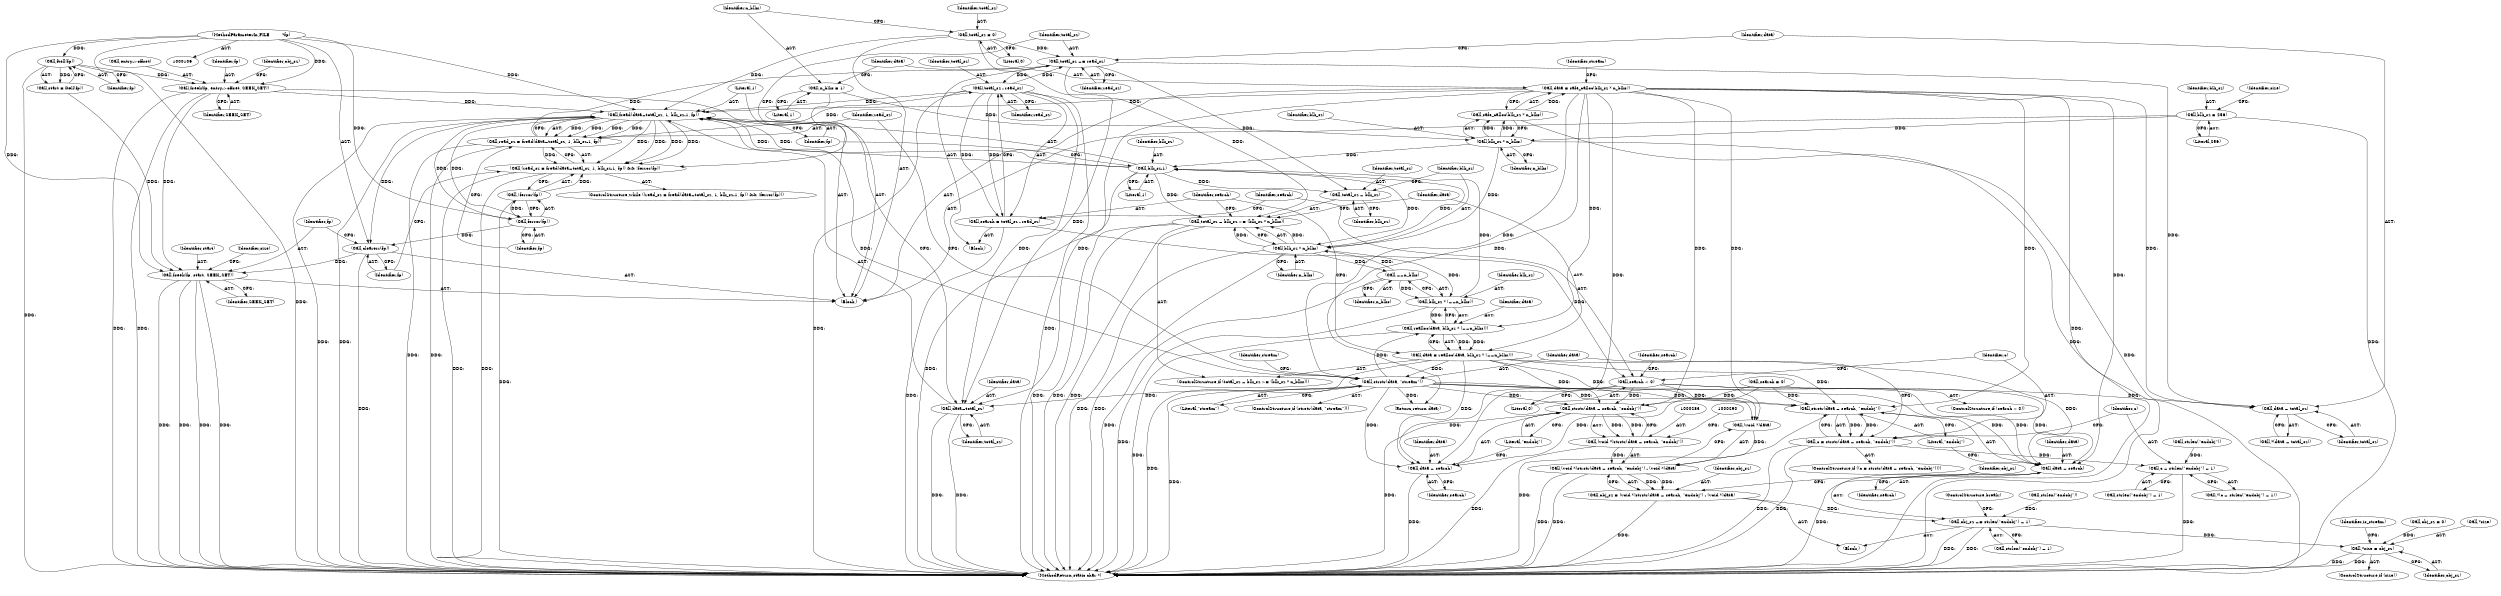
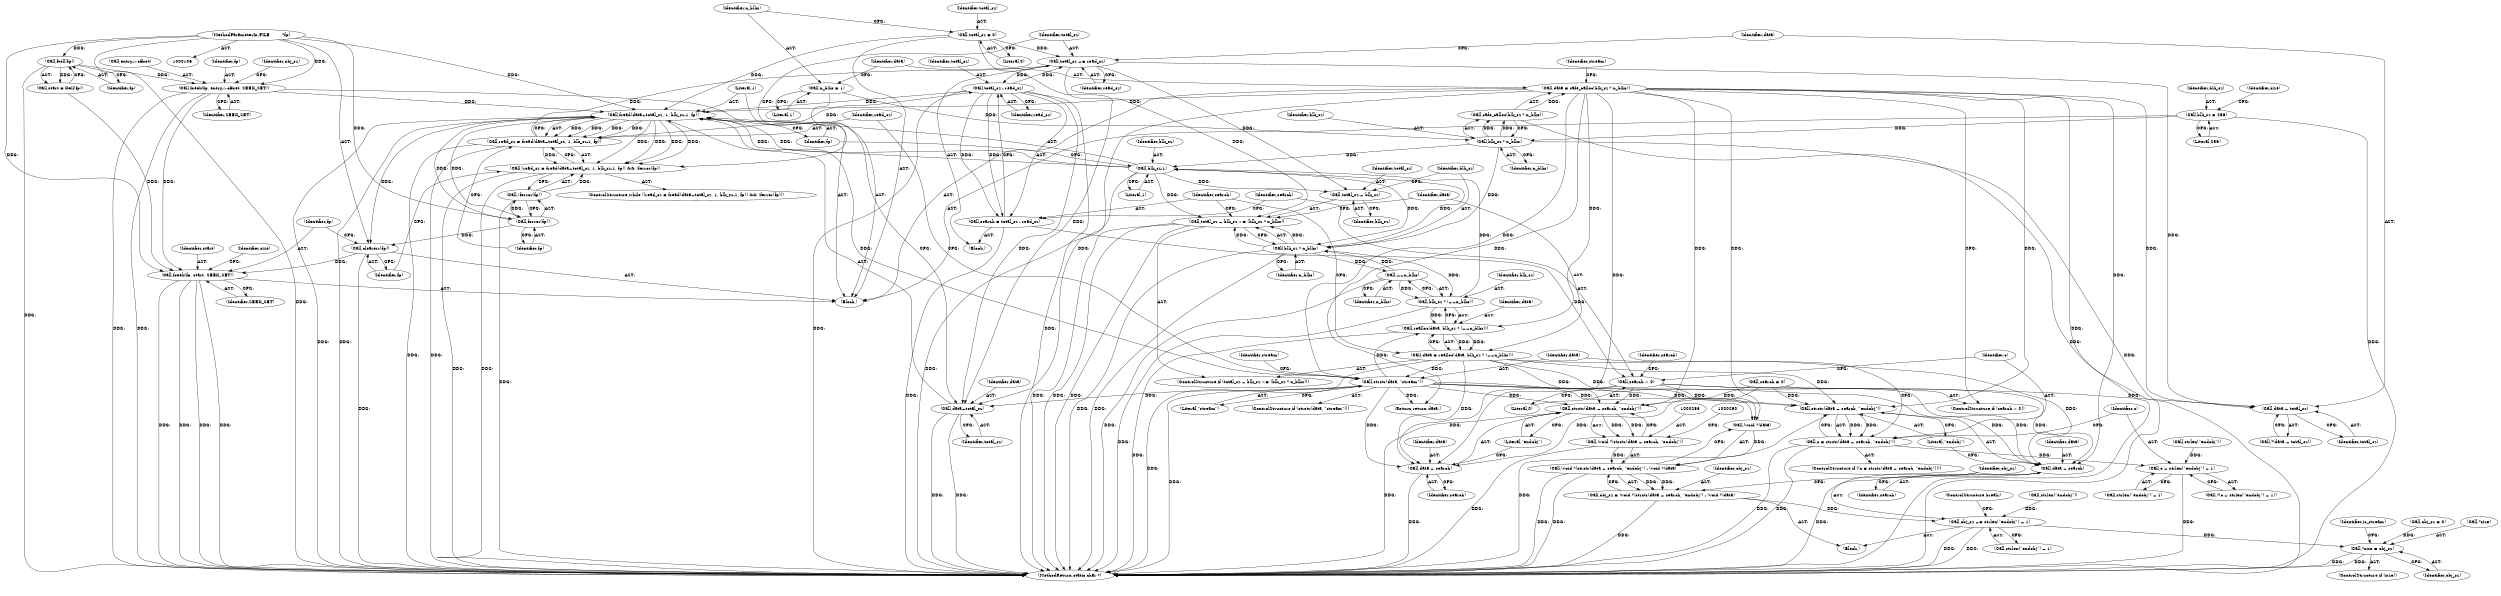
(1517, 95) -> (1951, 108)
